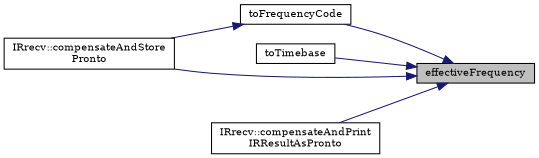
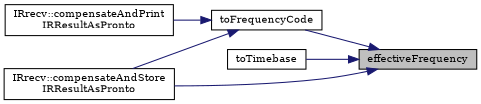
(89, 54) -> (89, 84)
(388, 105) -> (187, 20)
